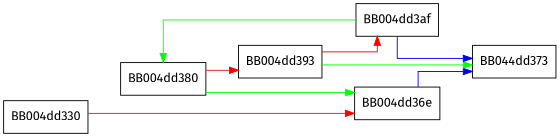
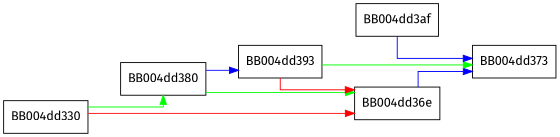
(243, 20) -> (127, 107)
(353, 52) -> (307, 90)
(514, 62) -> (514, 62)
(218, 70) -> (218, 70)
